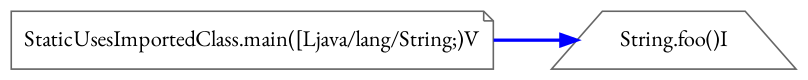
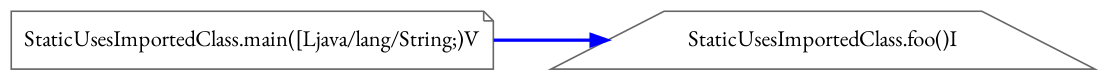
(674, 40) -> (823, 40)
